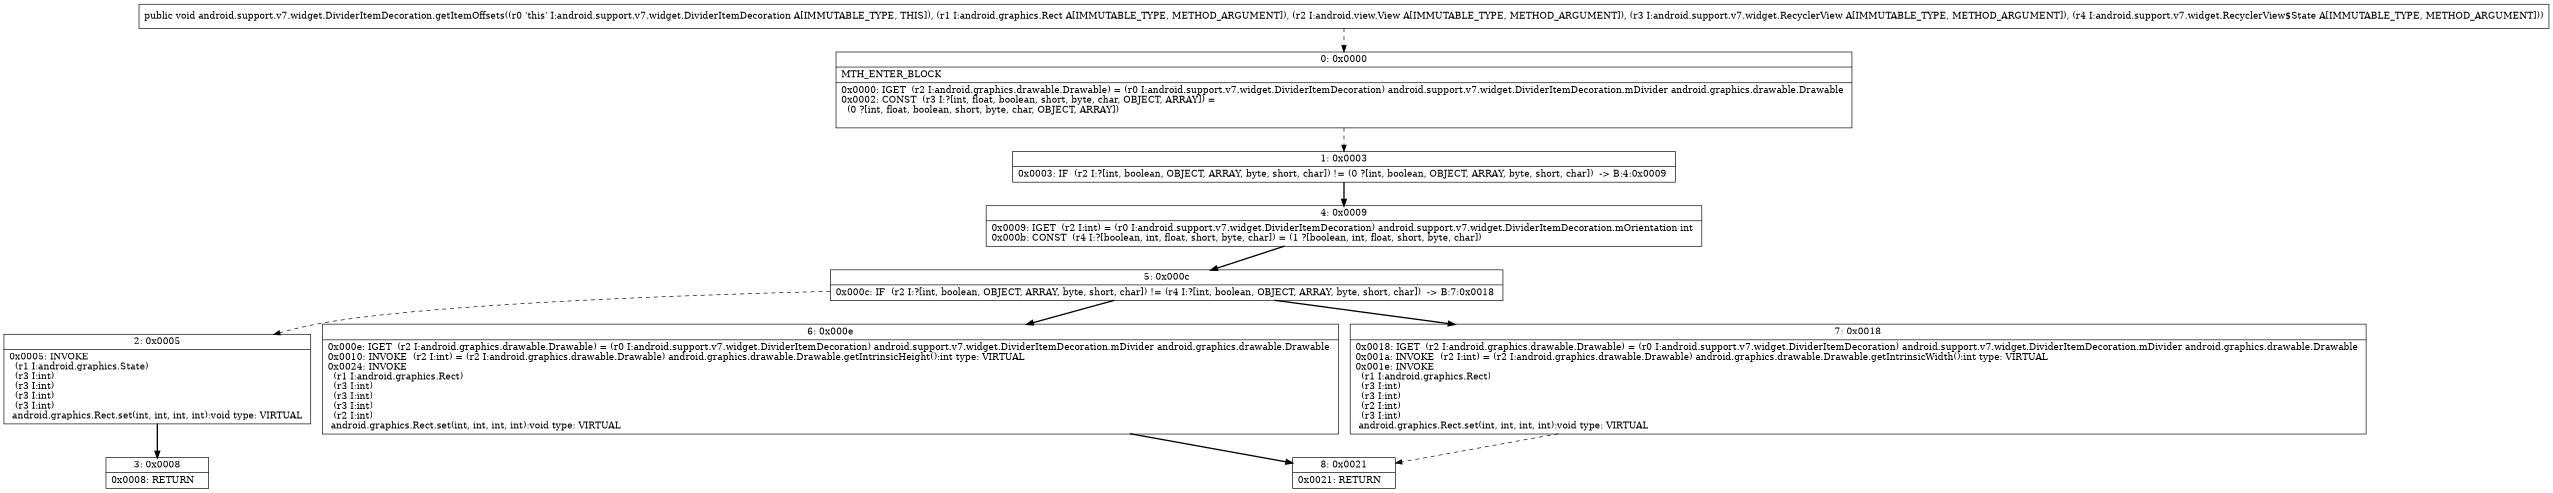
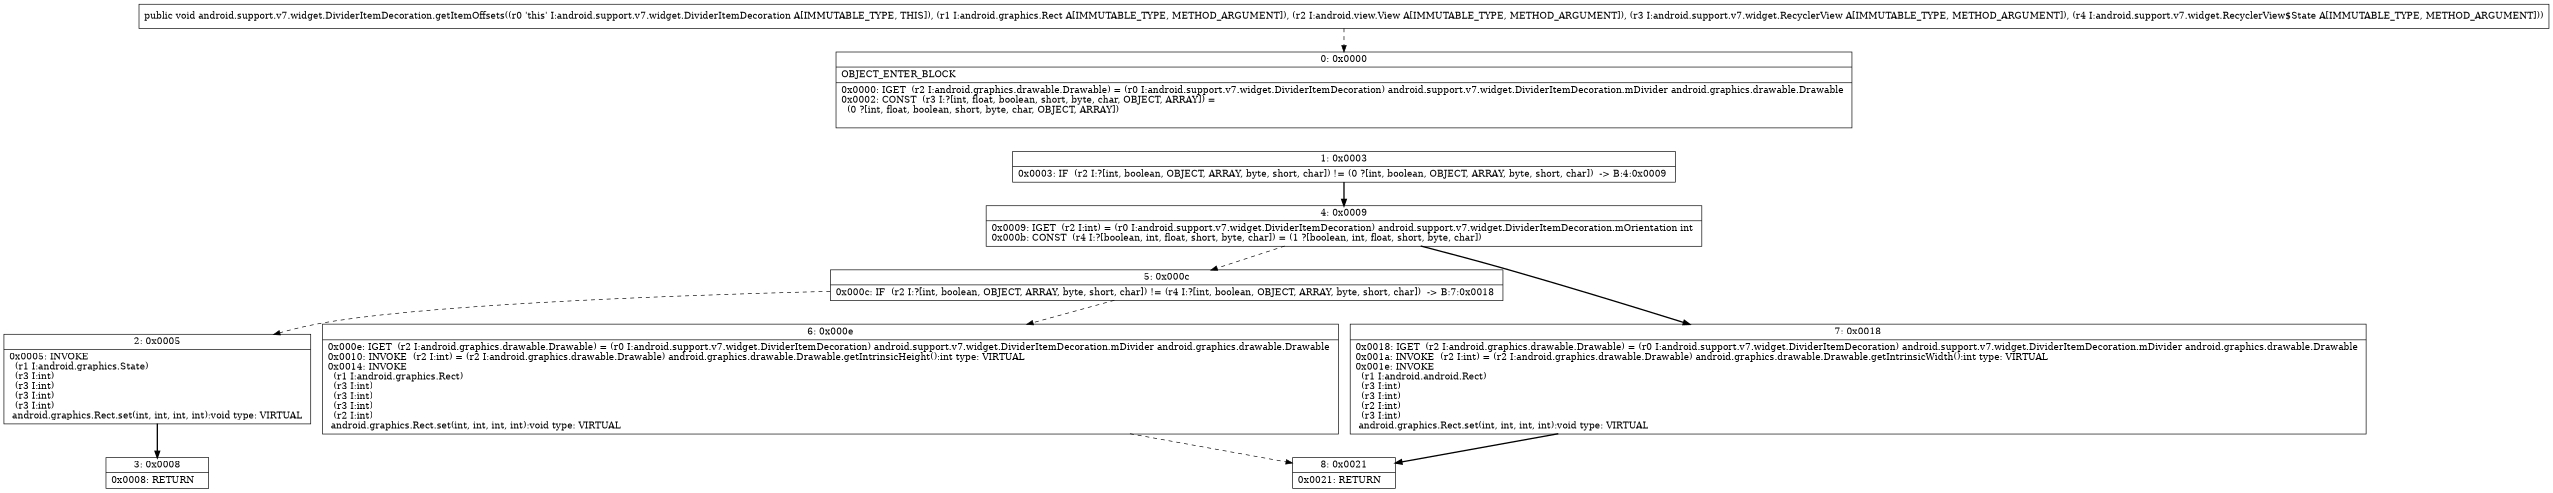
(892, 75) -> (898, 75)
(1344, 136) -> none
(1251, 257) -> (1251, 257)
(1074, 311) -> (1074, 311)
(1361, 312) -> (1553, 283)
(371, 367) -> (371, 367)
(1423, 377) -> (1421, 377)
(1208, 448) -> (1208, 448)
(1480, 448) -> (1480, 448)
